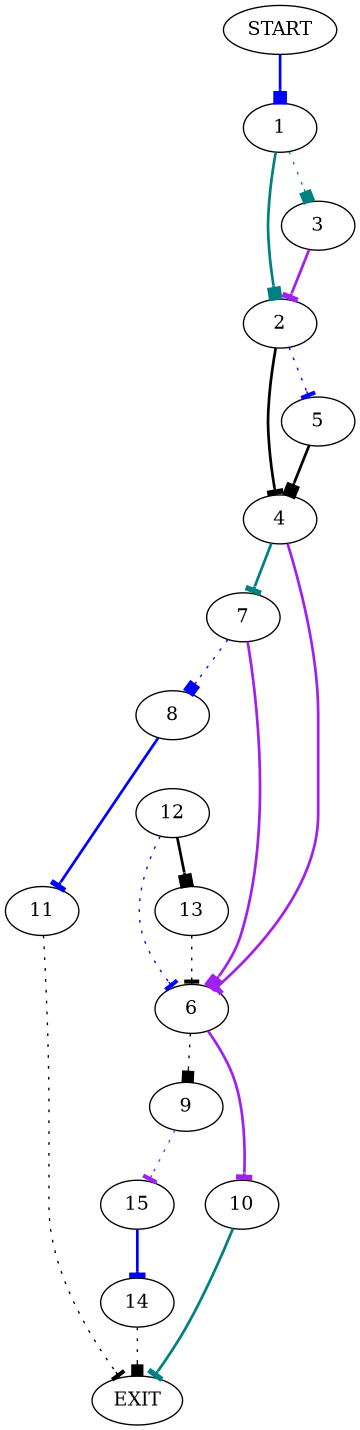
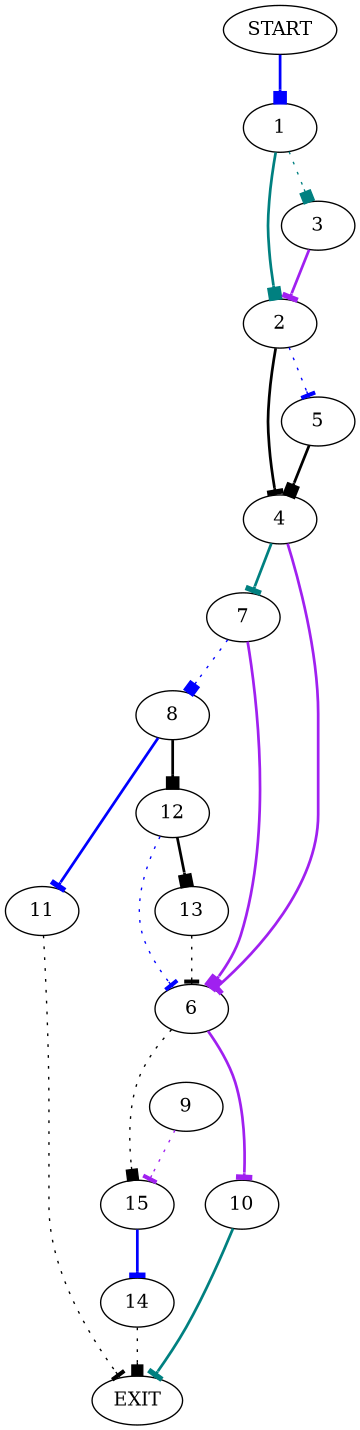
none -> (173, 757)
(189, 1051) -> (134, 1093)
